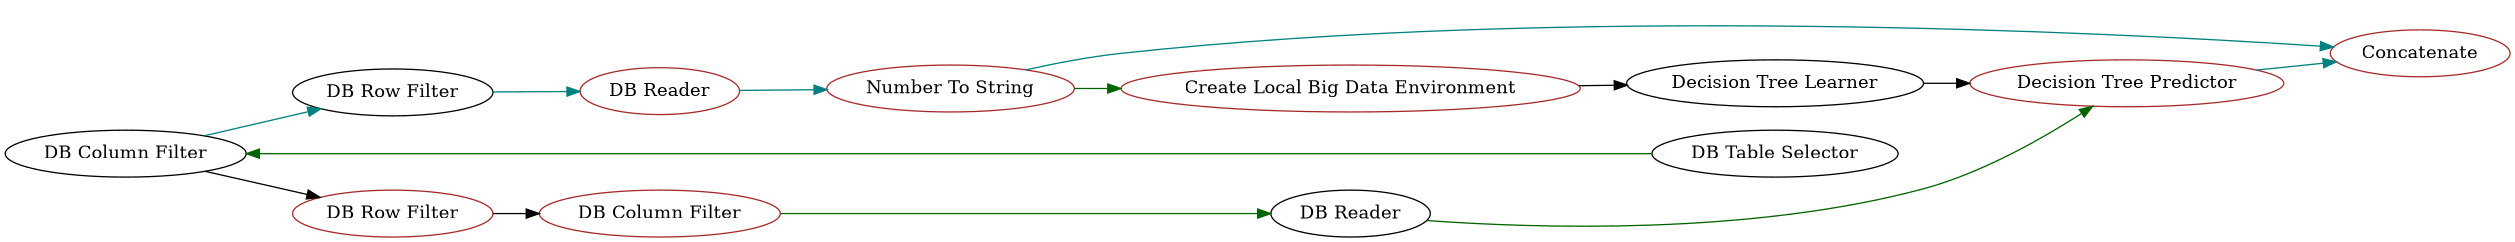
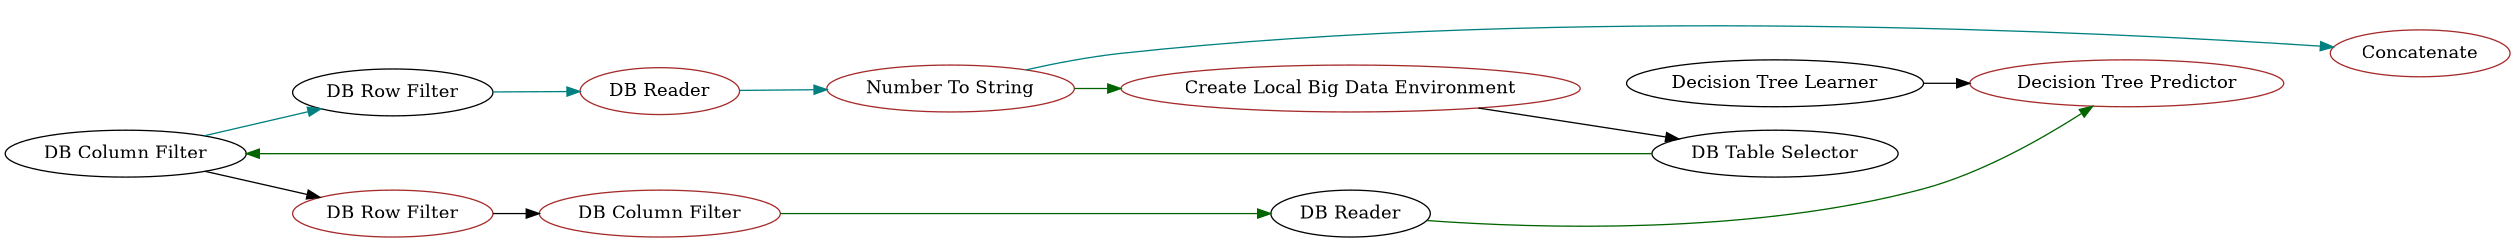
(2290, 67) -> none
(1596, 85) -> (1572, 123)
